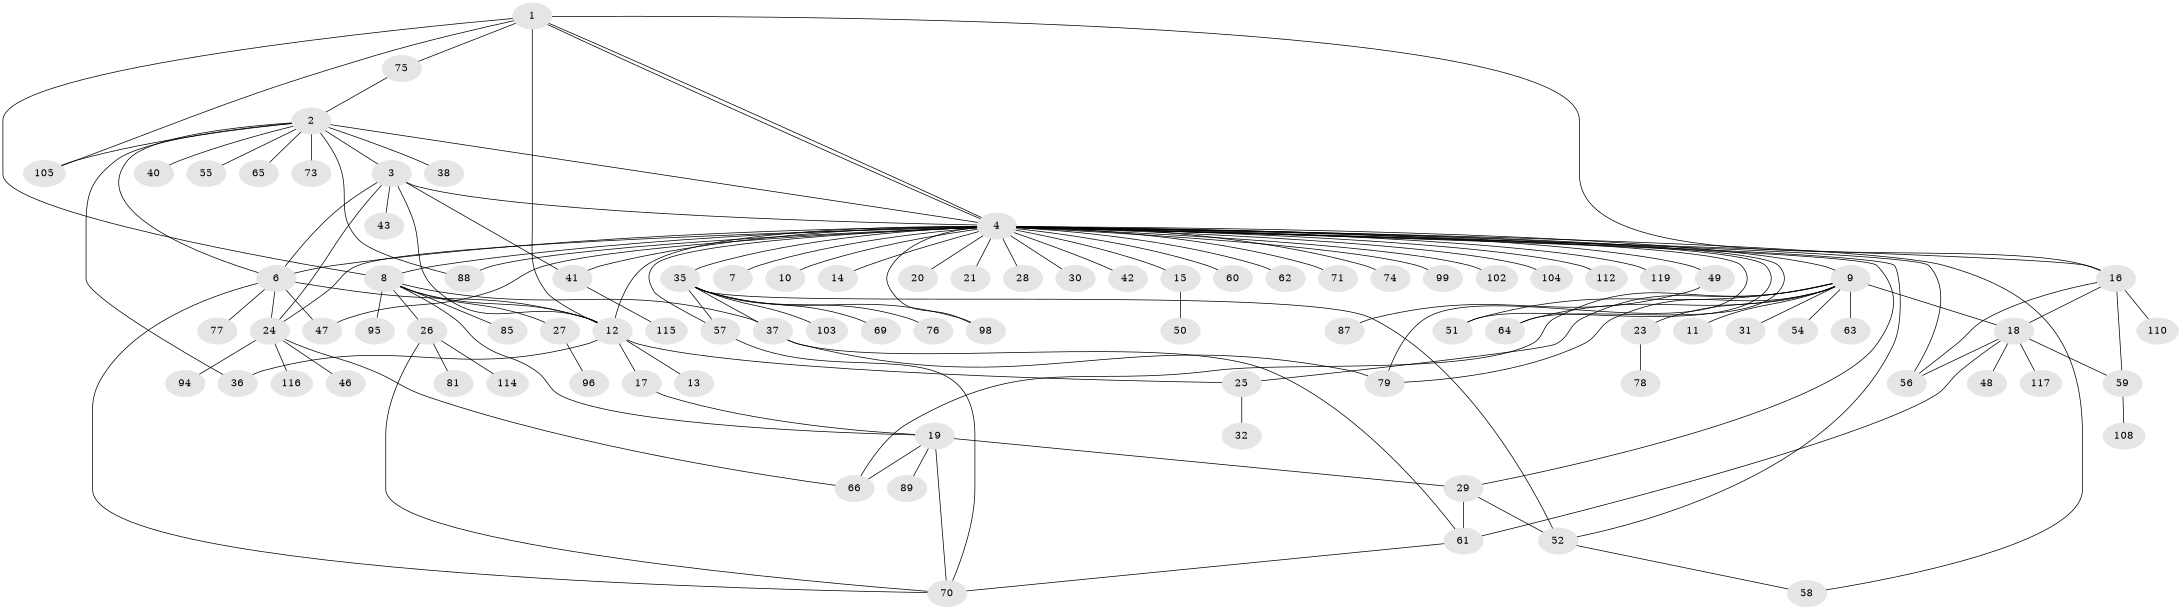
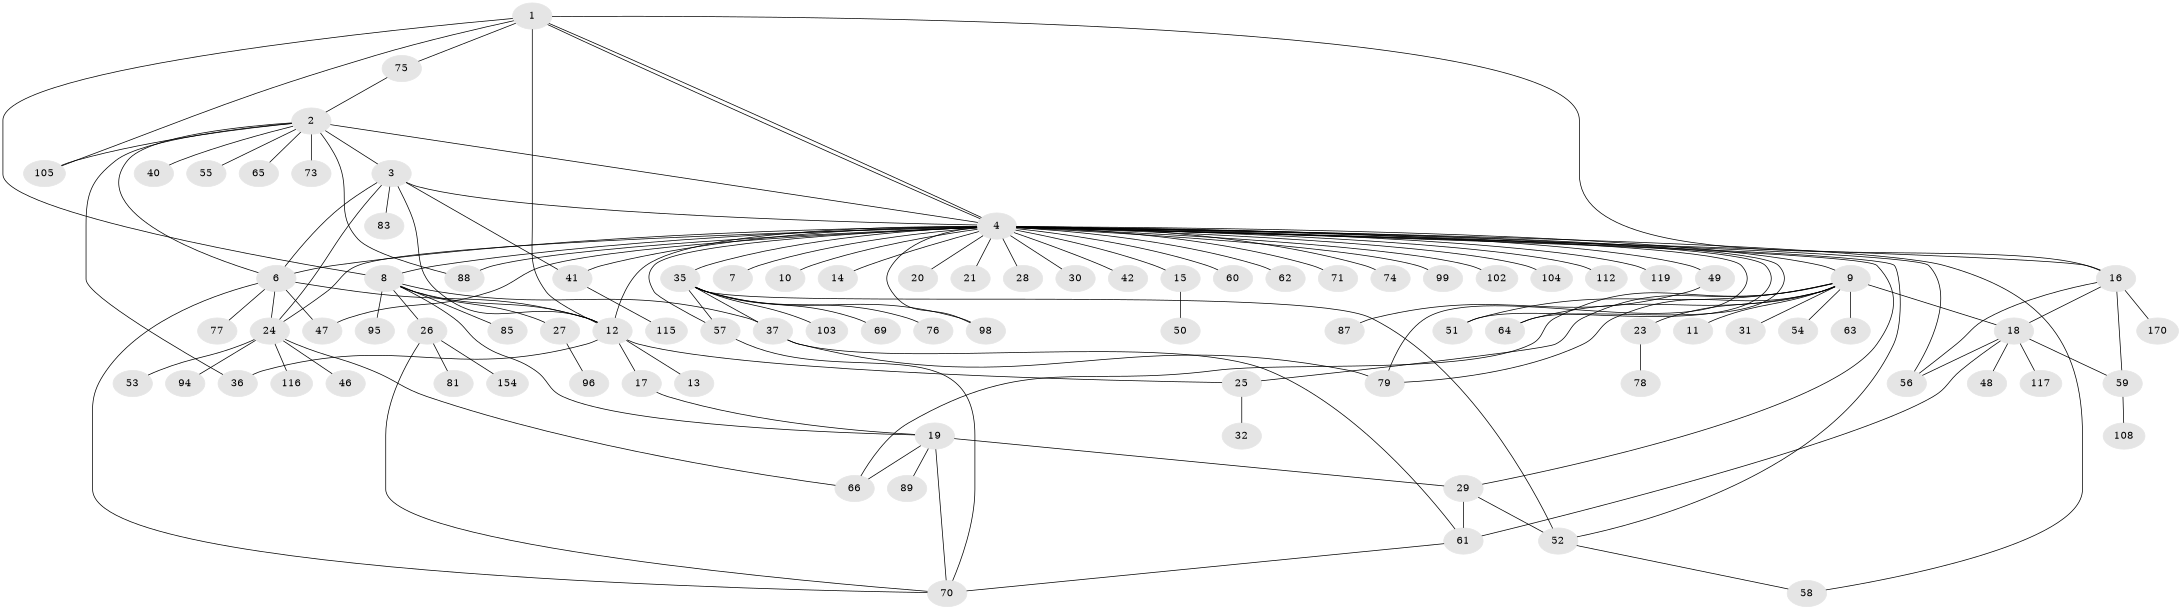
(444, 174) -> none
(384, 226) -> (384, 226)
(2158, 331) -> (2158, 331)
none -> (133, 384)
(508, 384) -> (508, 384)
